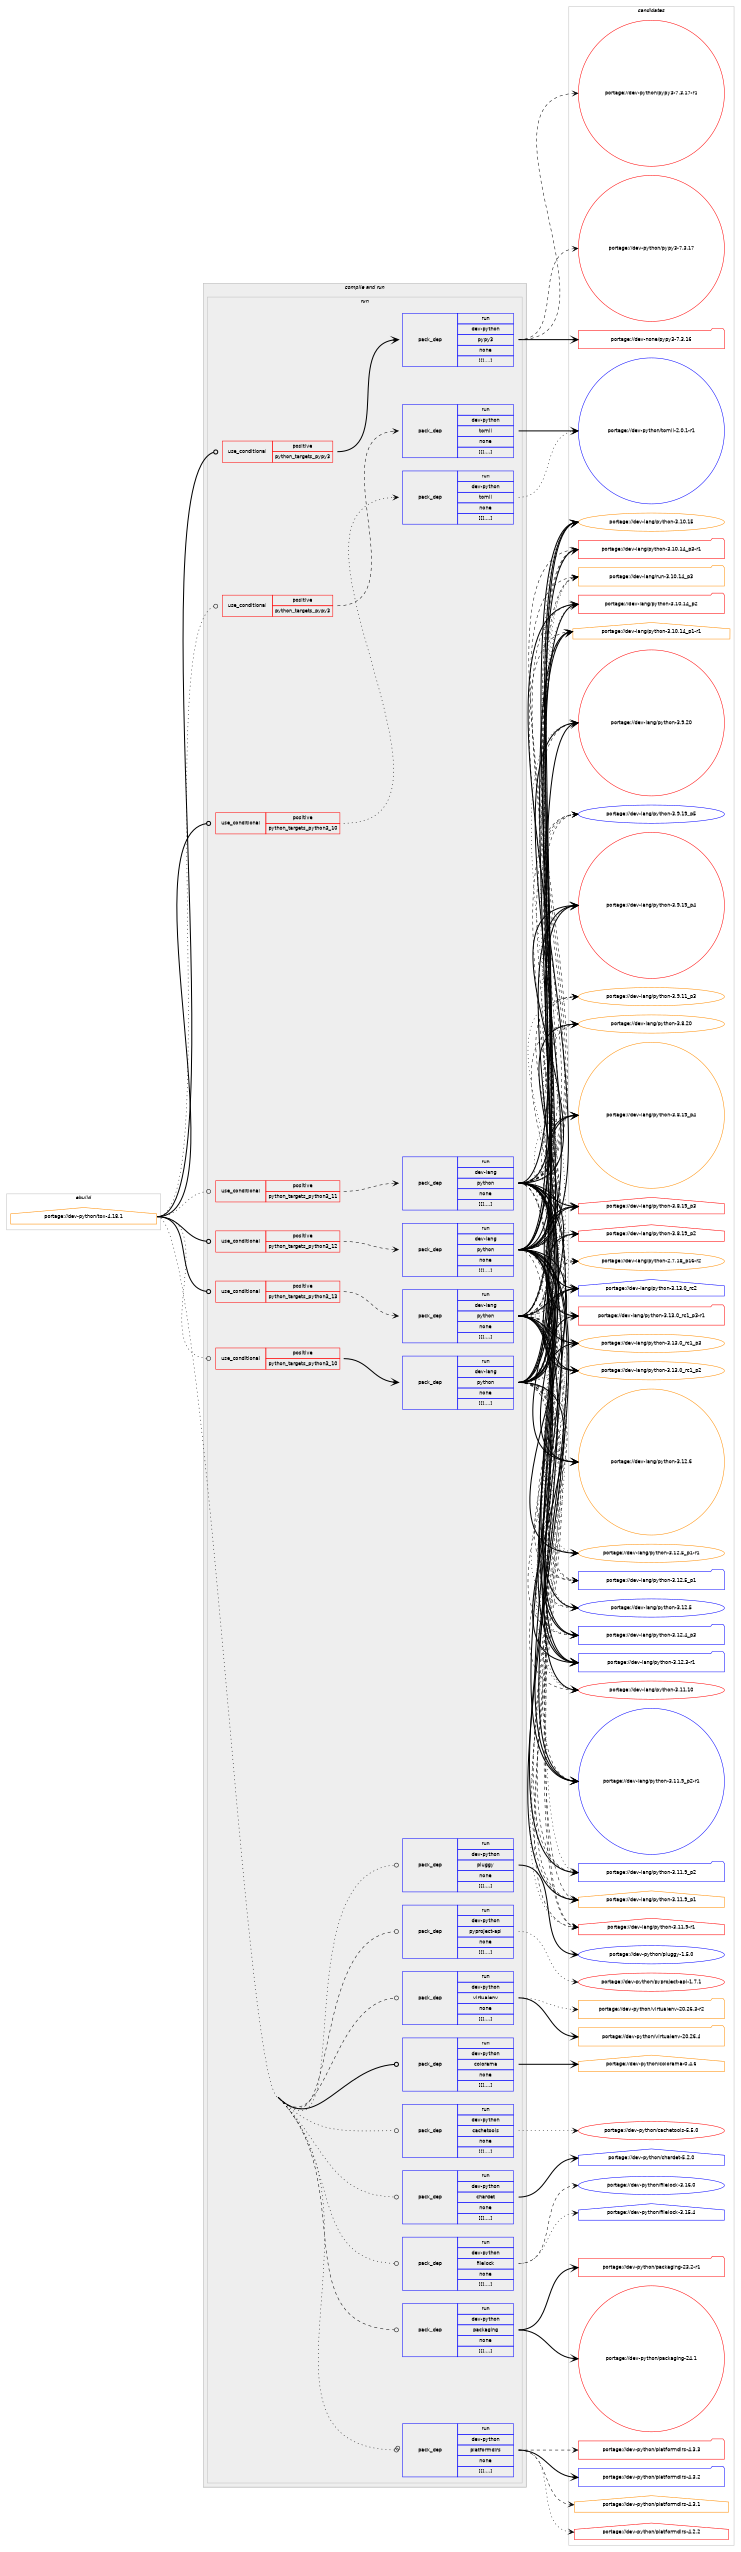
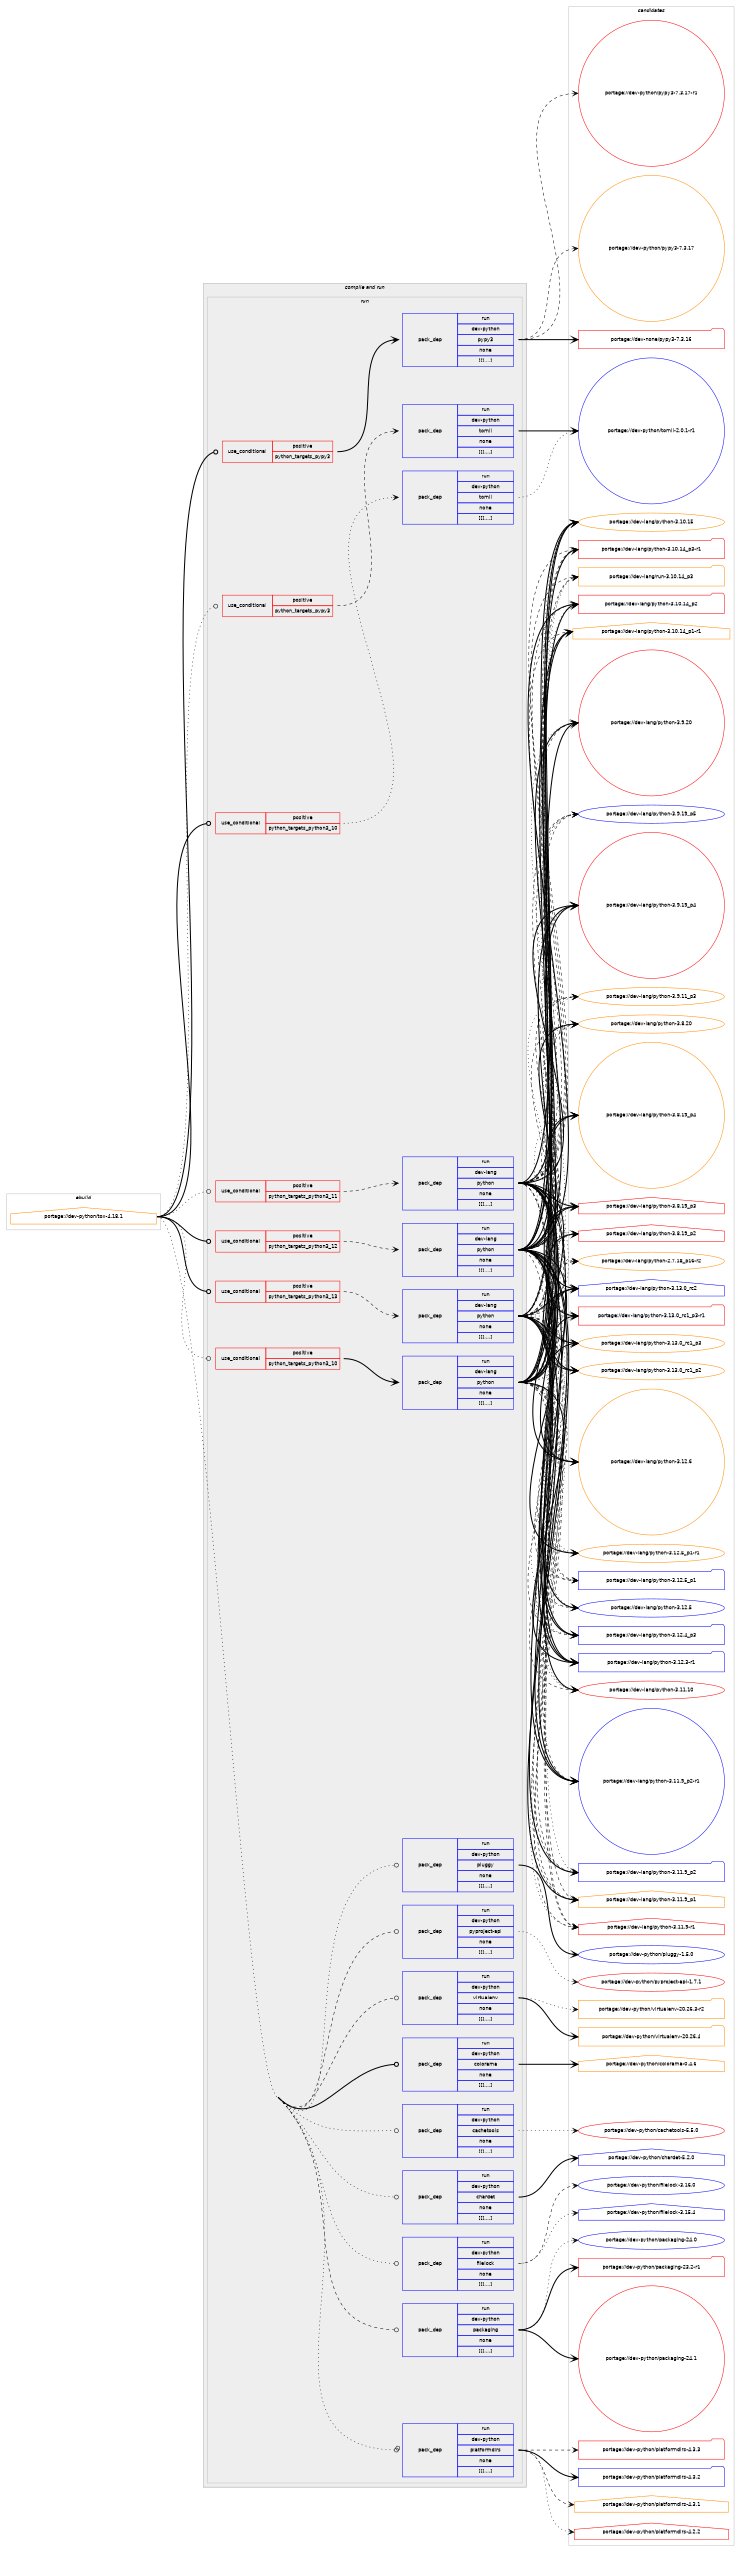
(651, 248) -> (651, 248)
none -> (651, 2240)
